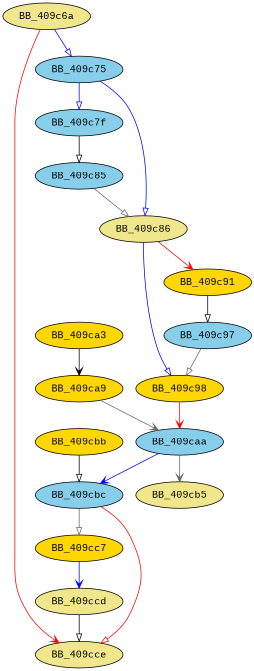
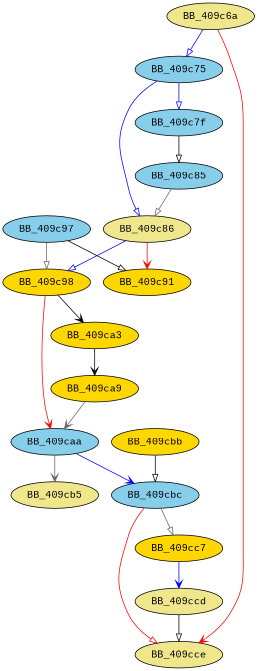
(208, 305) -> (91, 253)
none -> (68, 306)
